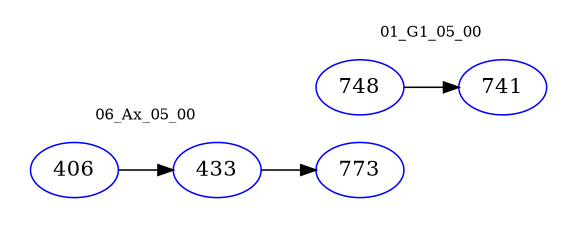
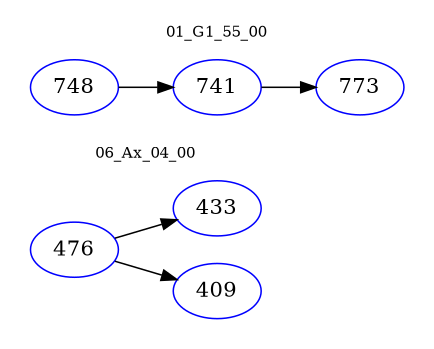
(431, 33) -> (217, 33)
(146, 116) -> (146, 154)
(74, 170) -> (74, 250)
(283, 170) -> (281, 87)
none -> (217, 291)
